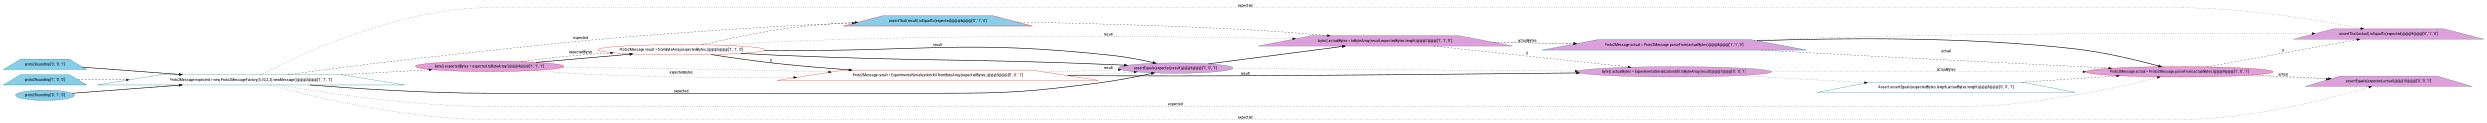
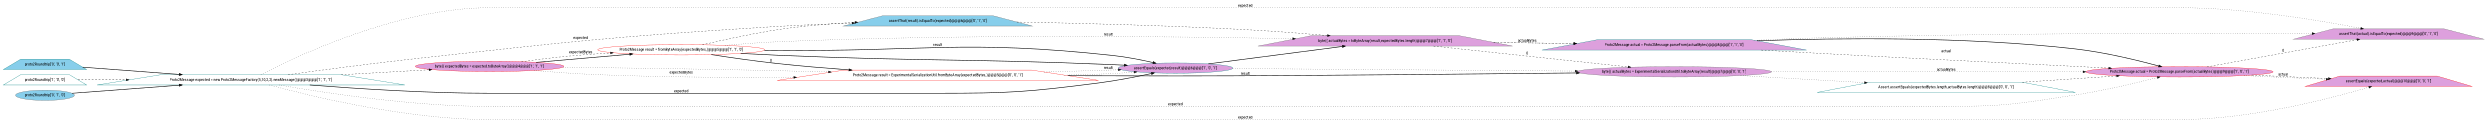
(938, 21) -> (938, 21)
(45, 80) -> (45, 80)
(2389, 81) -> (2389, 81)
